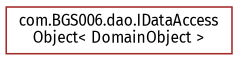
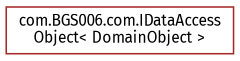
(119, 30) -> (120, 30)
